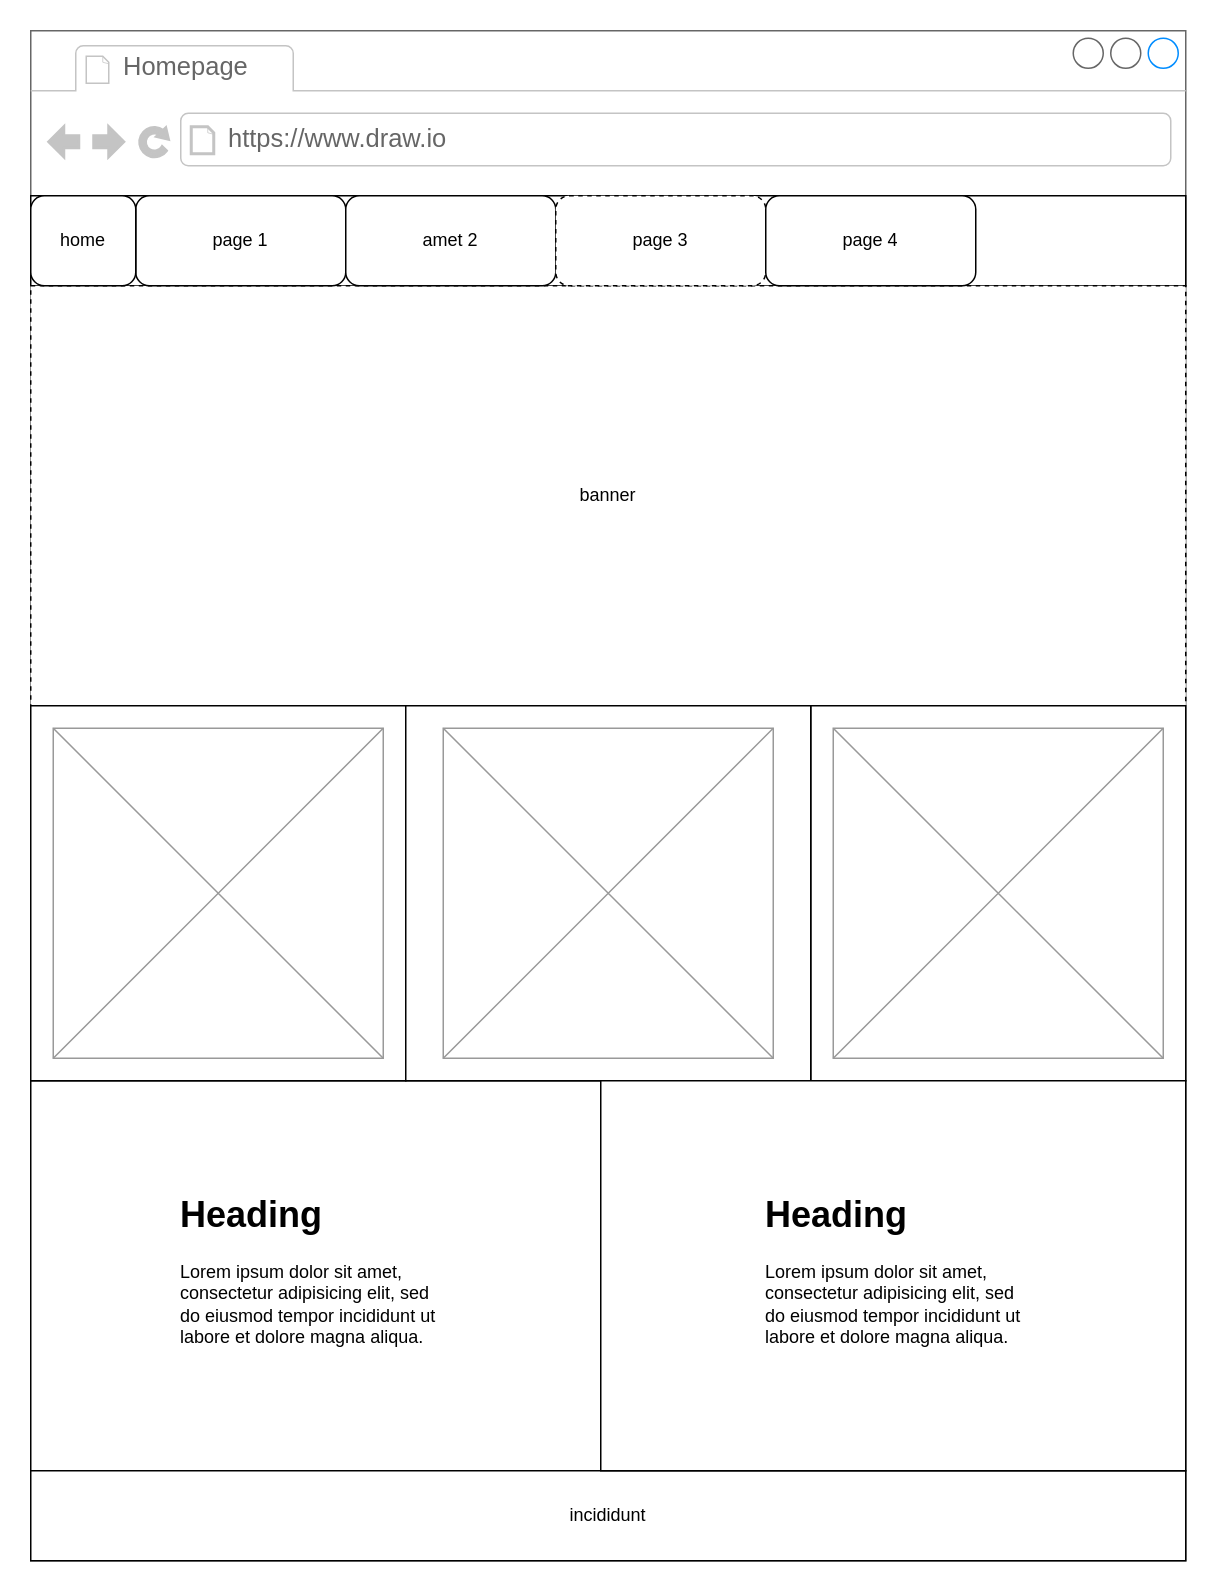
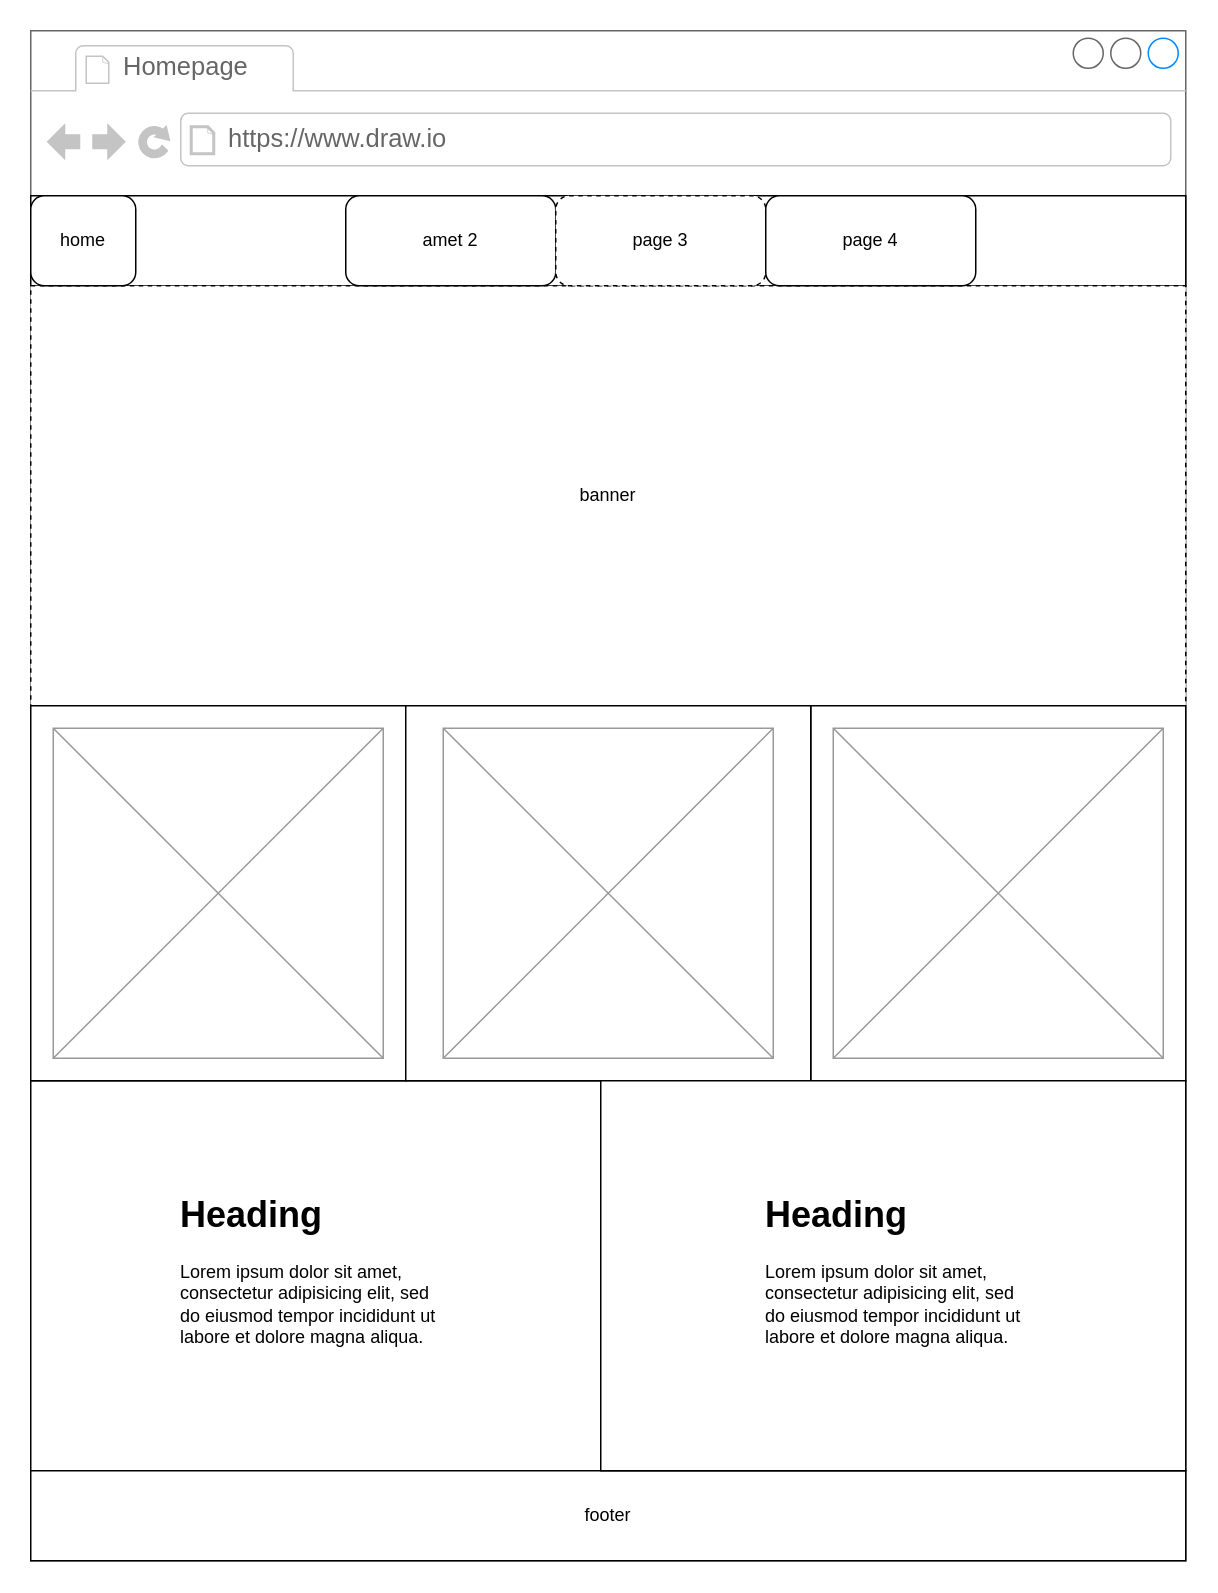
(241, 241) -> none
(608, 1516) -> (608, 1516)
